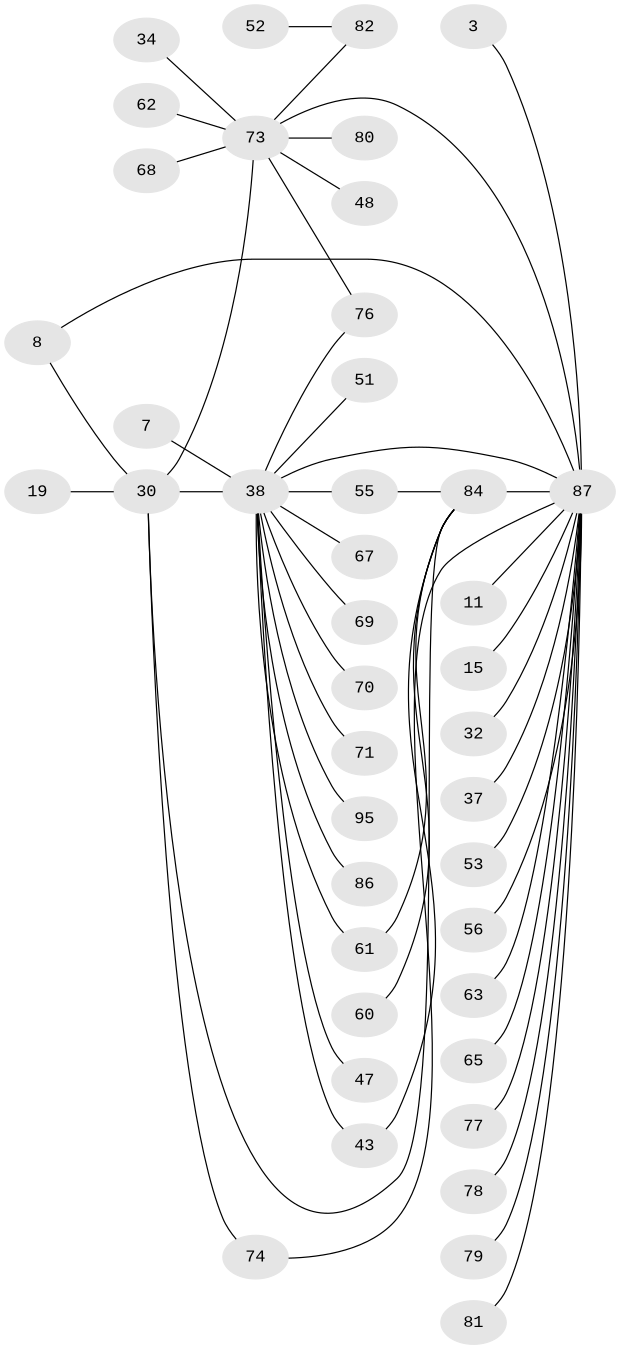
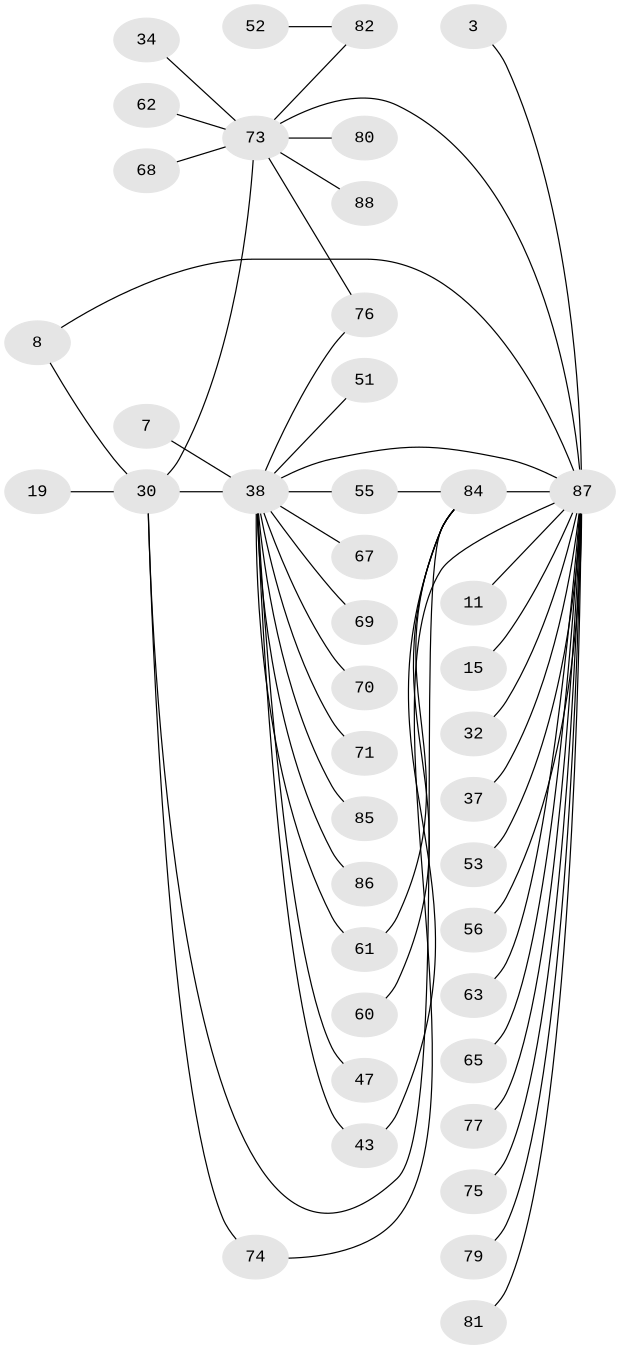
(365, 203) -> (365, 203)
(365, 819) -> (365, 819)
(474, 1192) -> (474, 1192)
